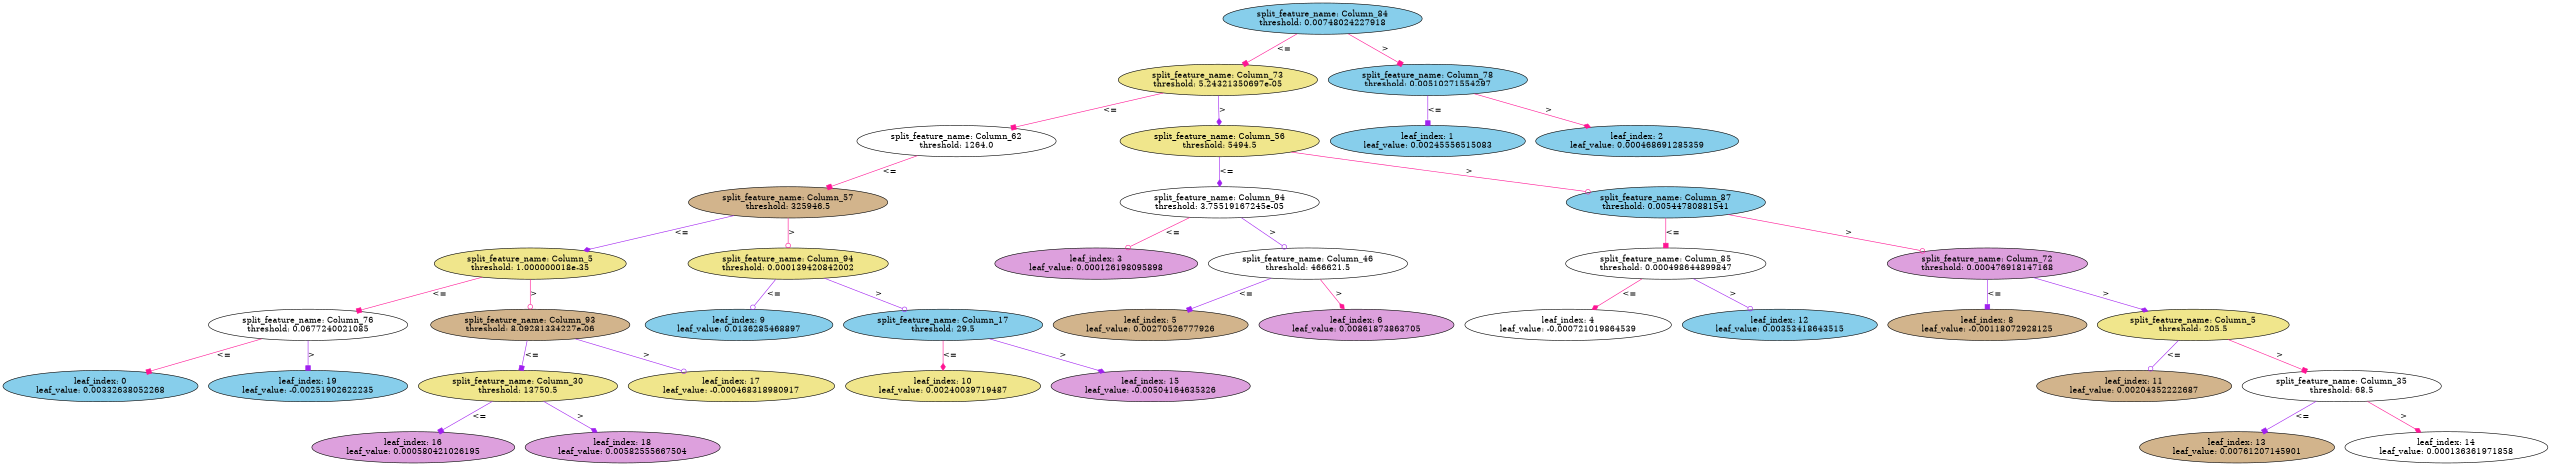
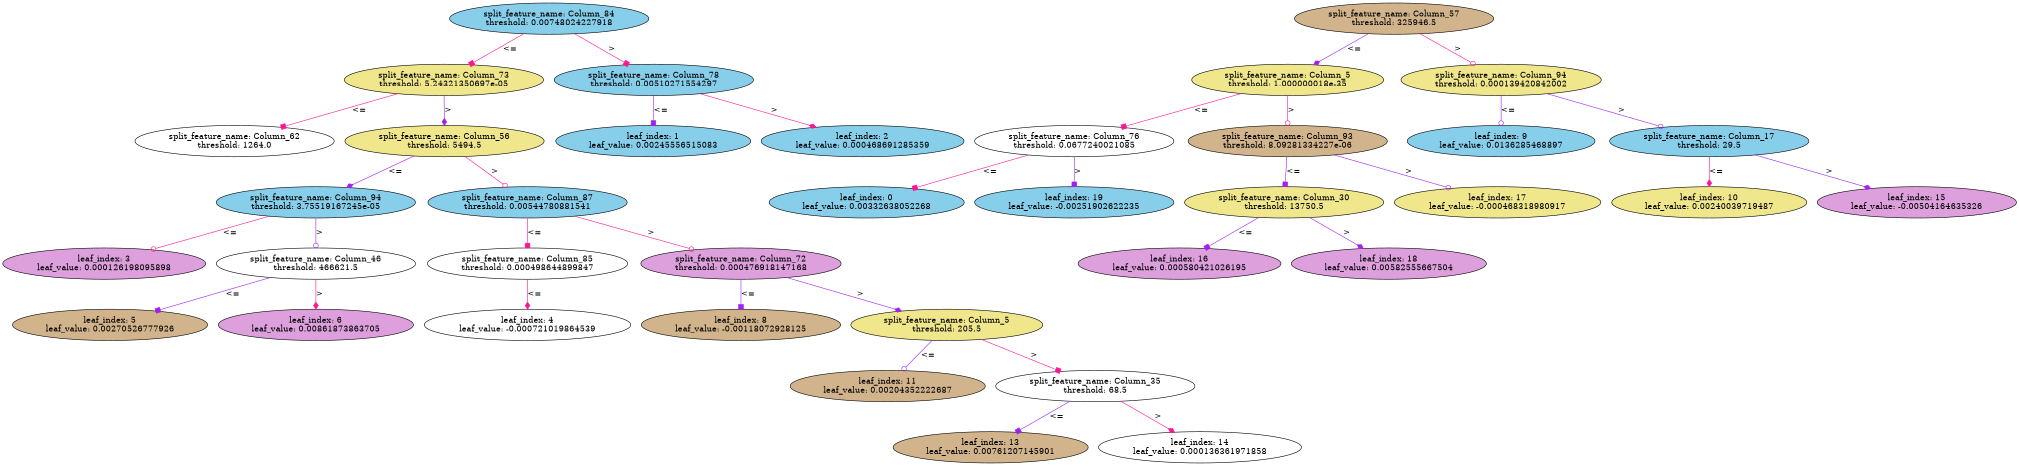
(875, 171) -> none
(1220, 202) -> (316, 202)
(1780, 325) -> none
